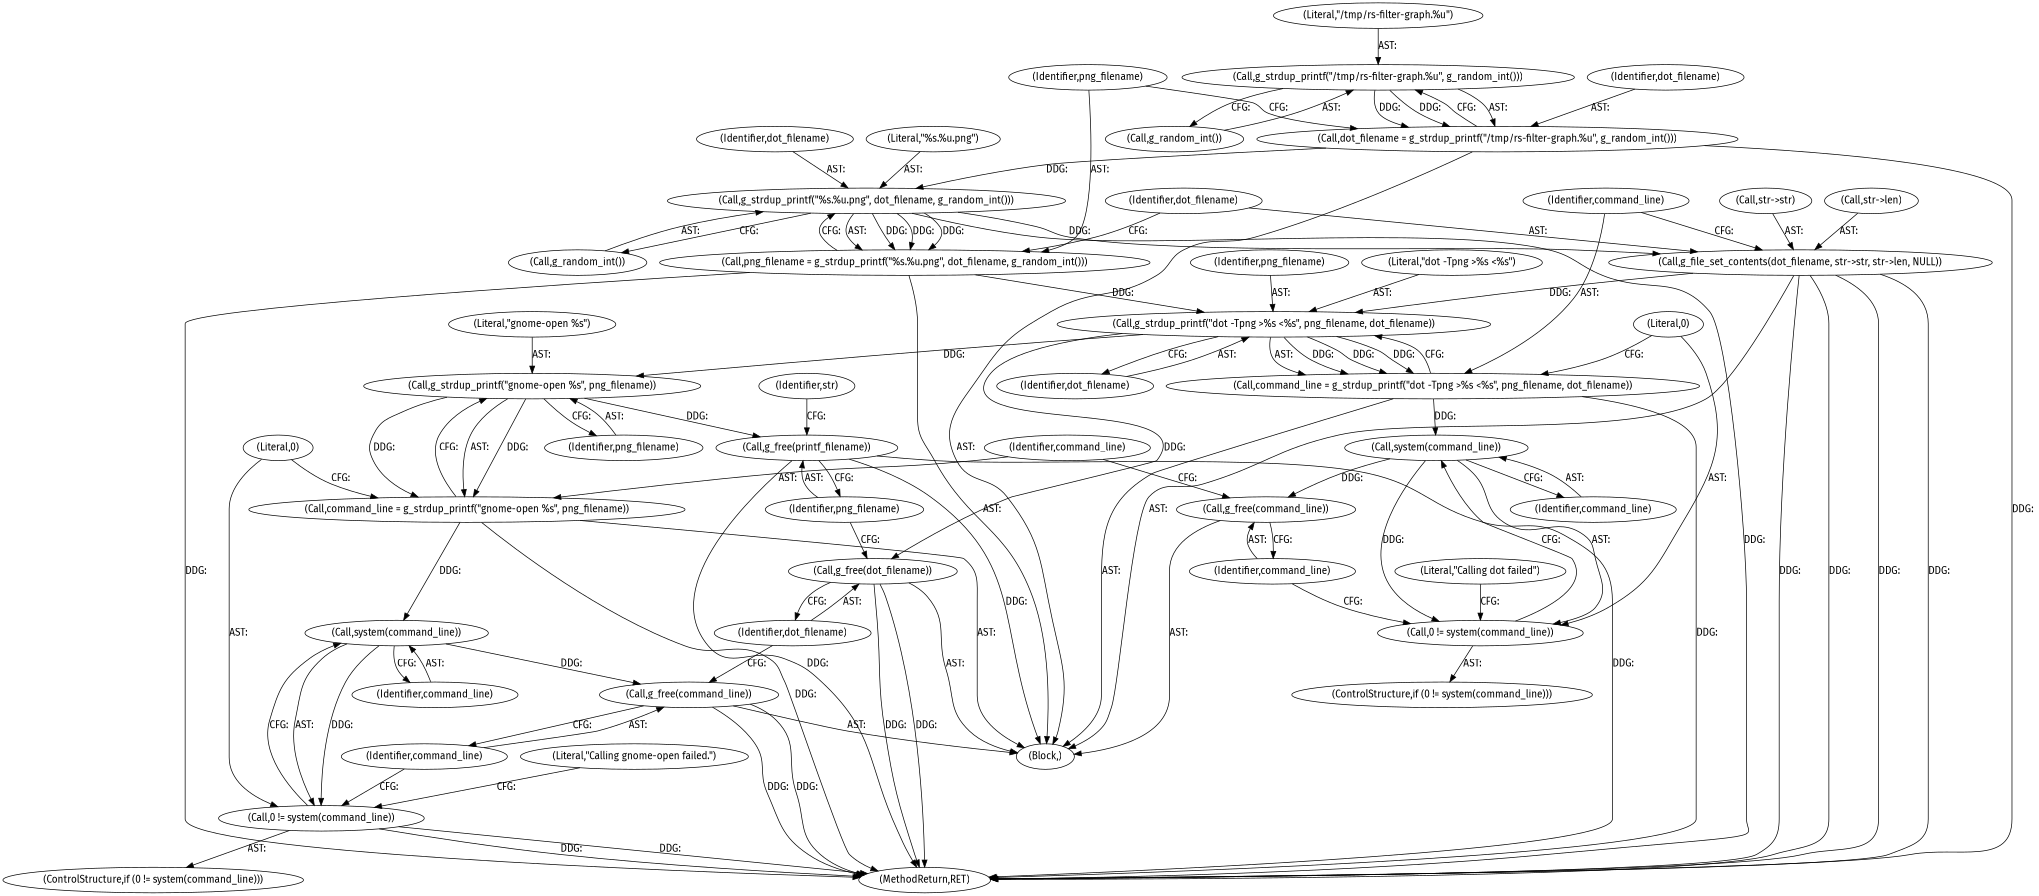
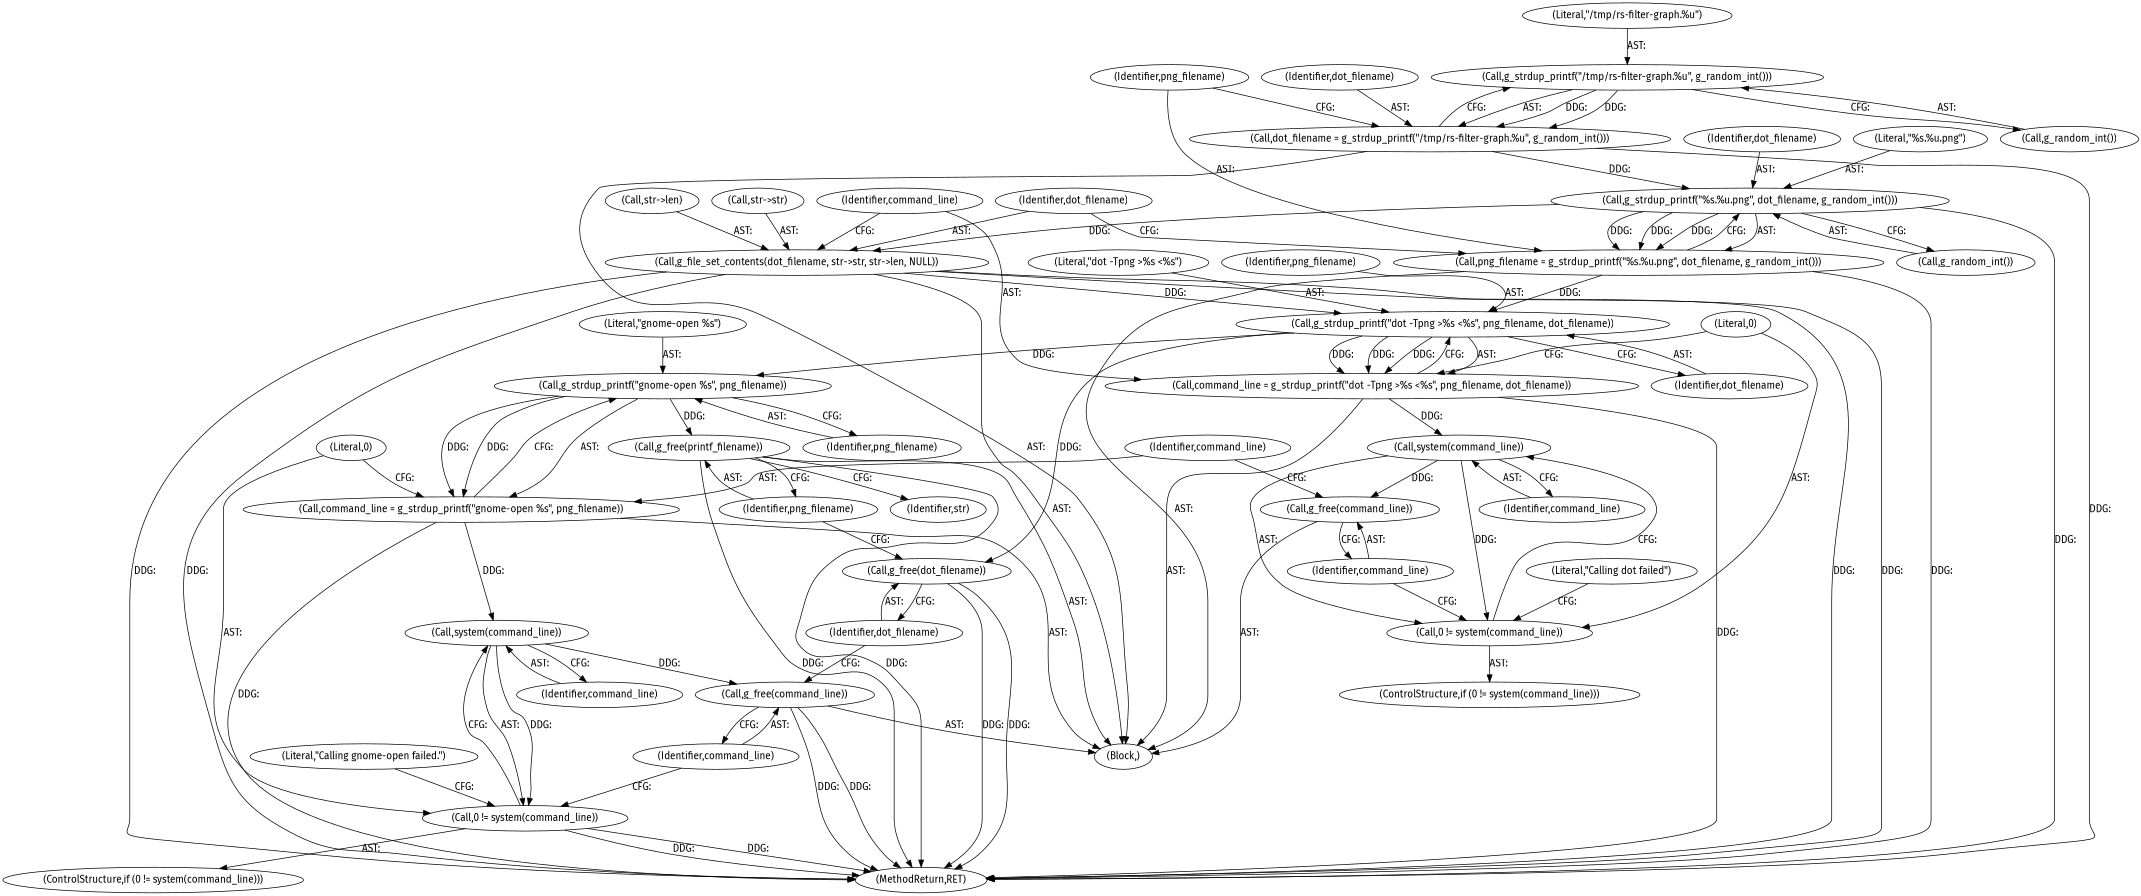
(807, 413) -> (826, 476)
(1018, 602) -> (1079, 602)
(948, 676) -> none
